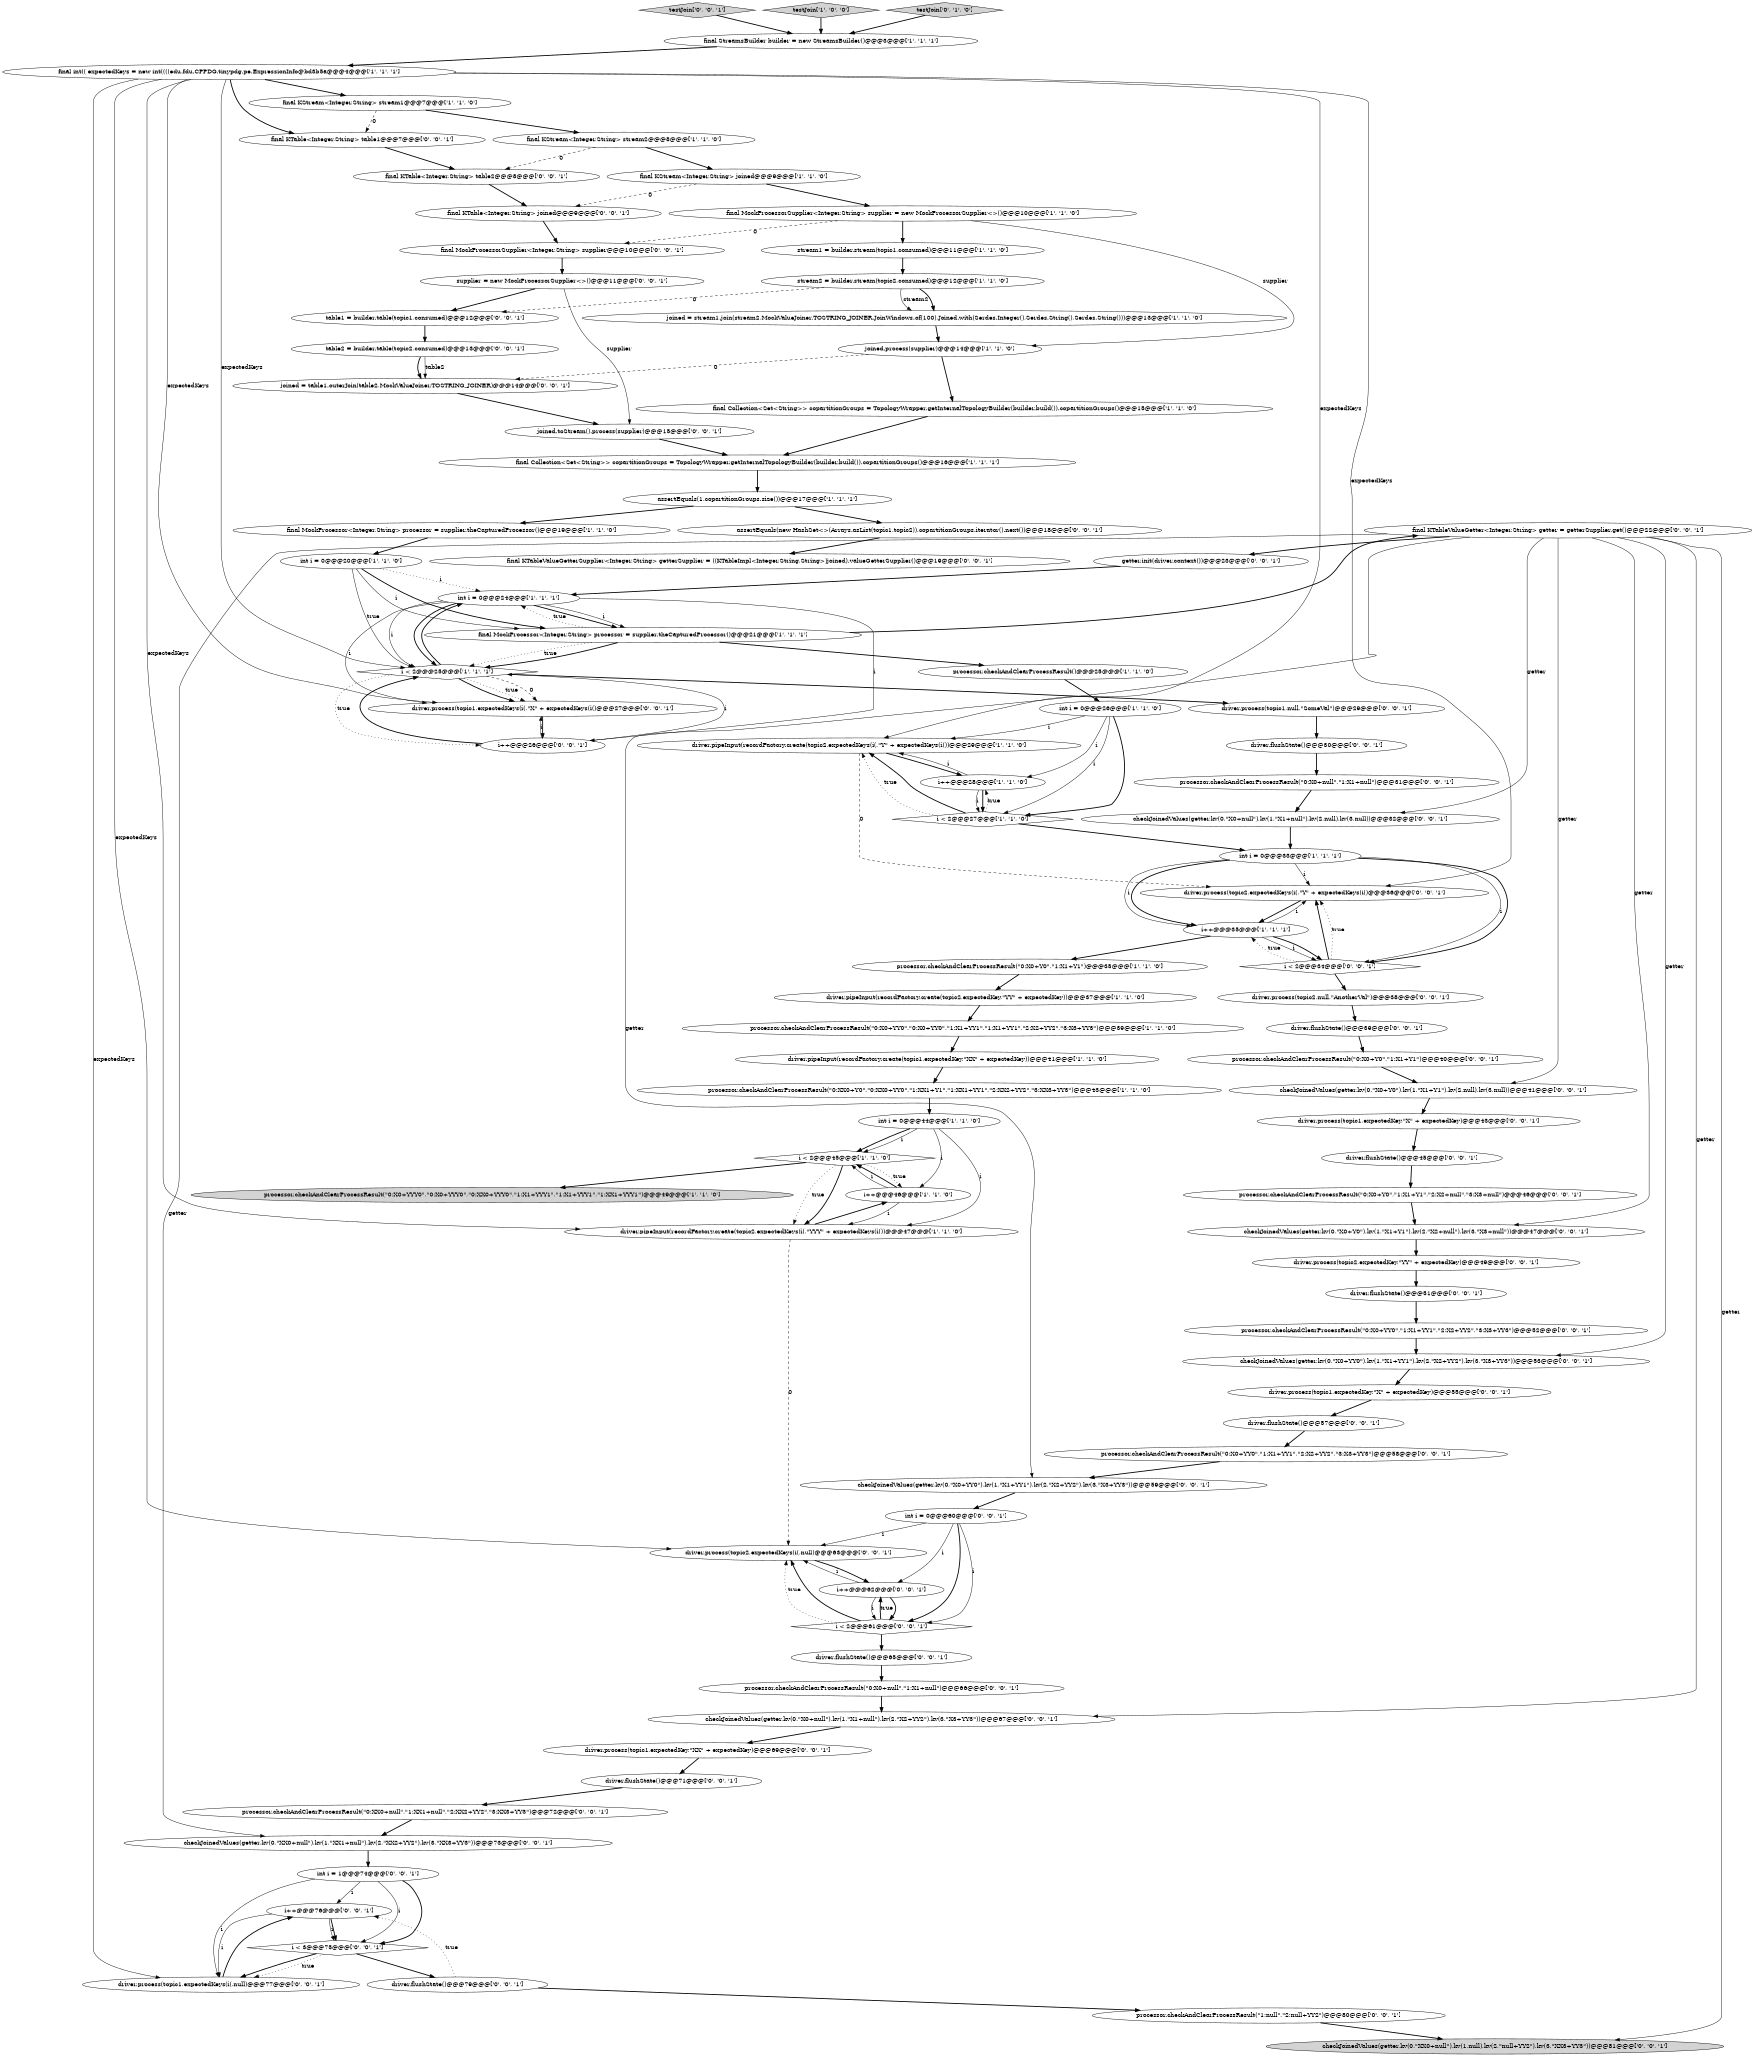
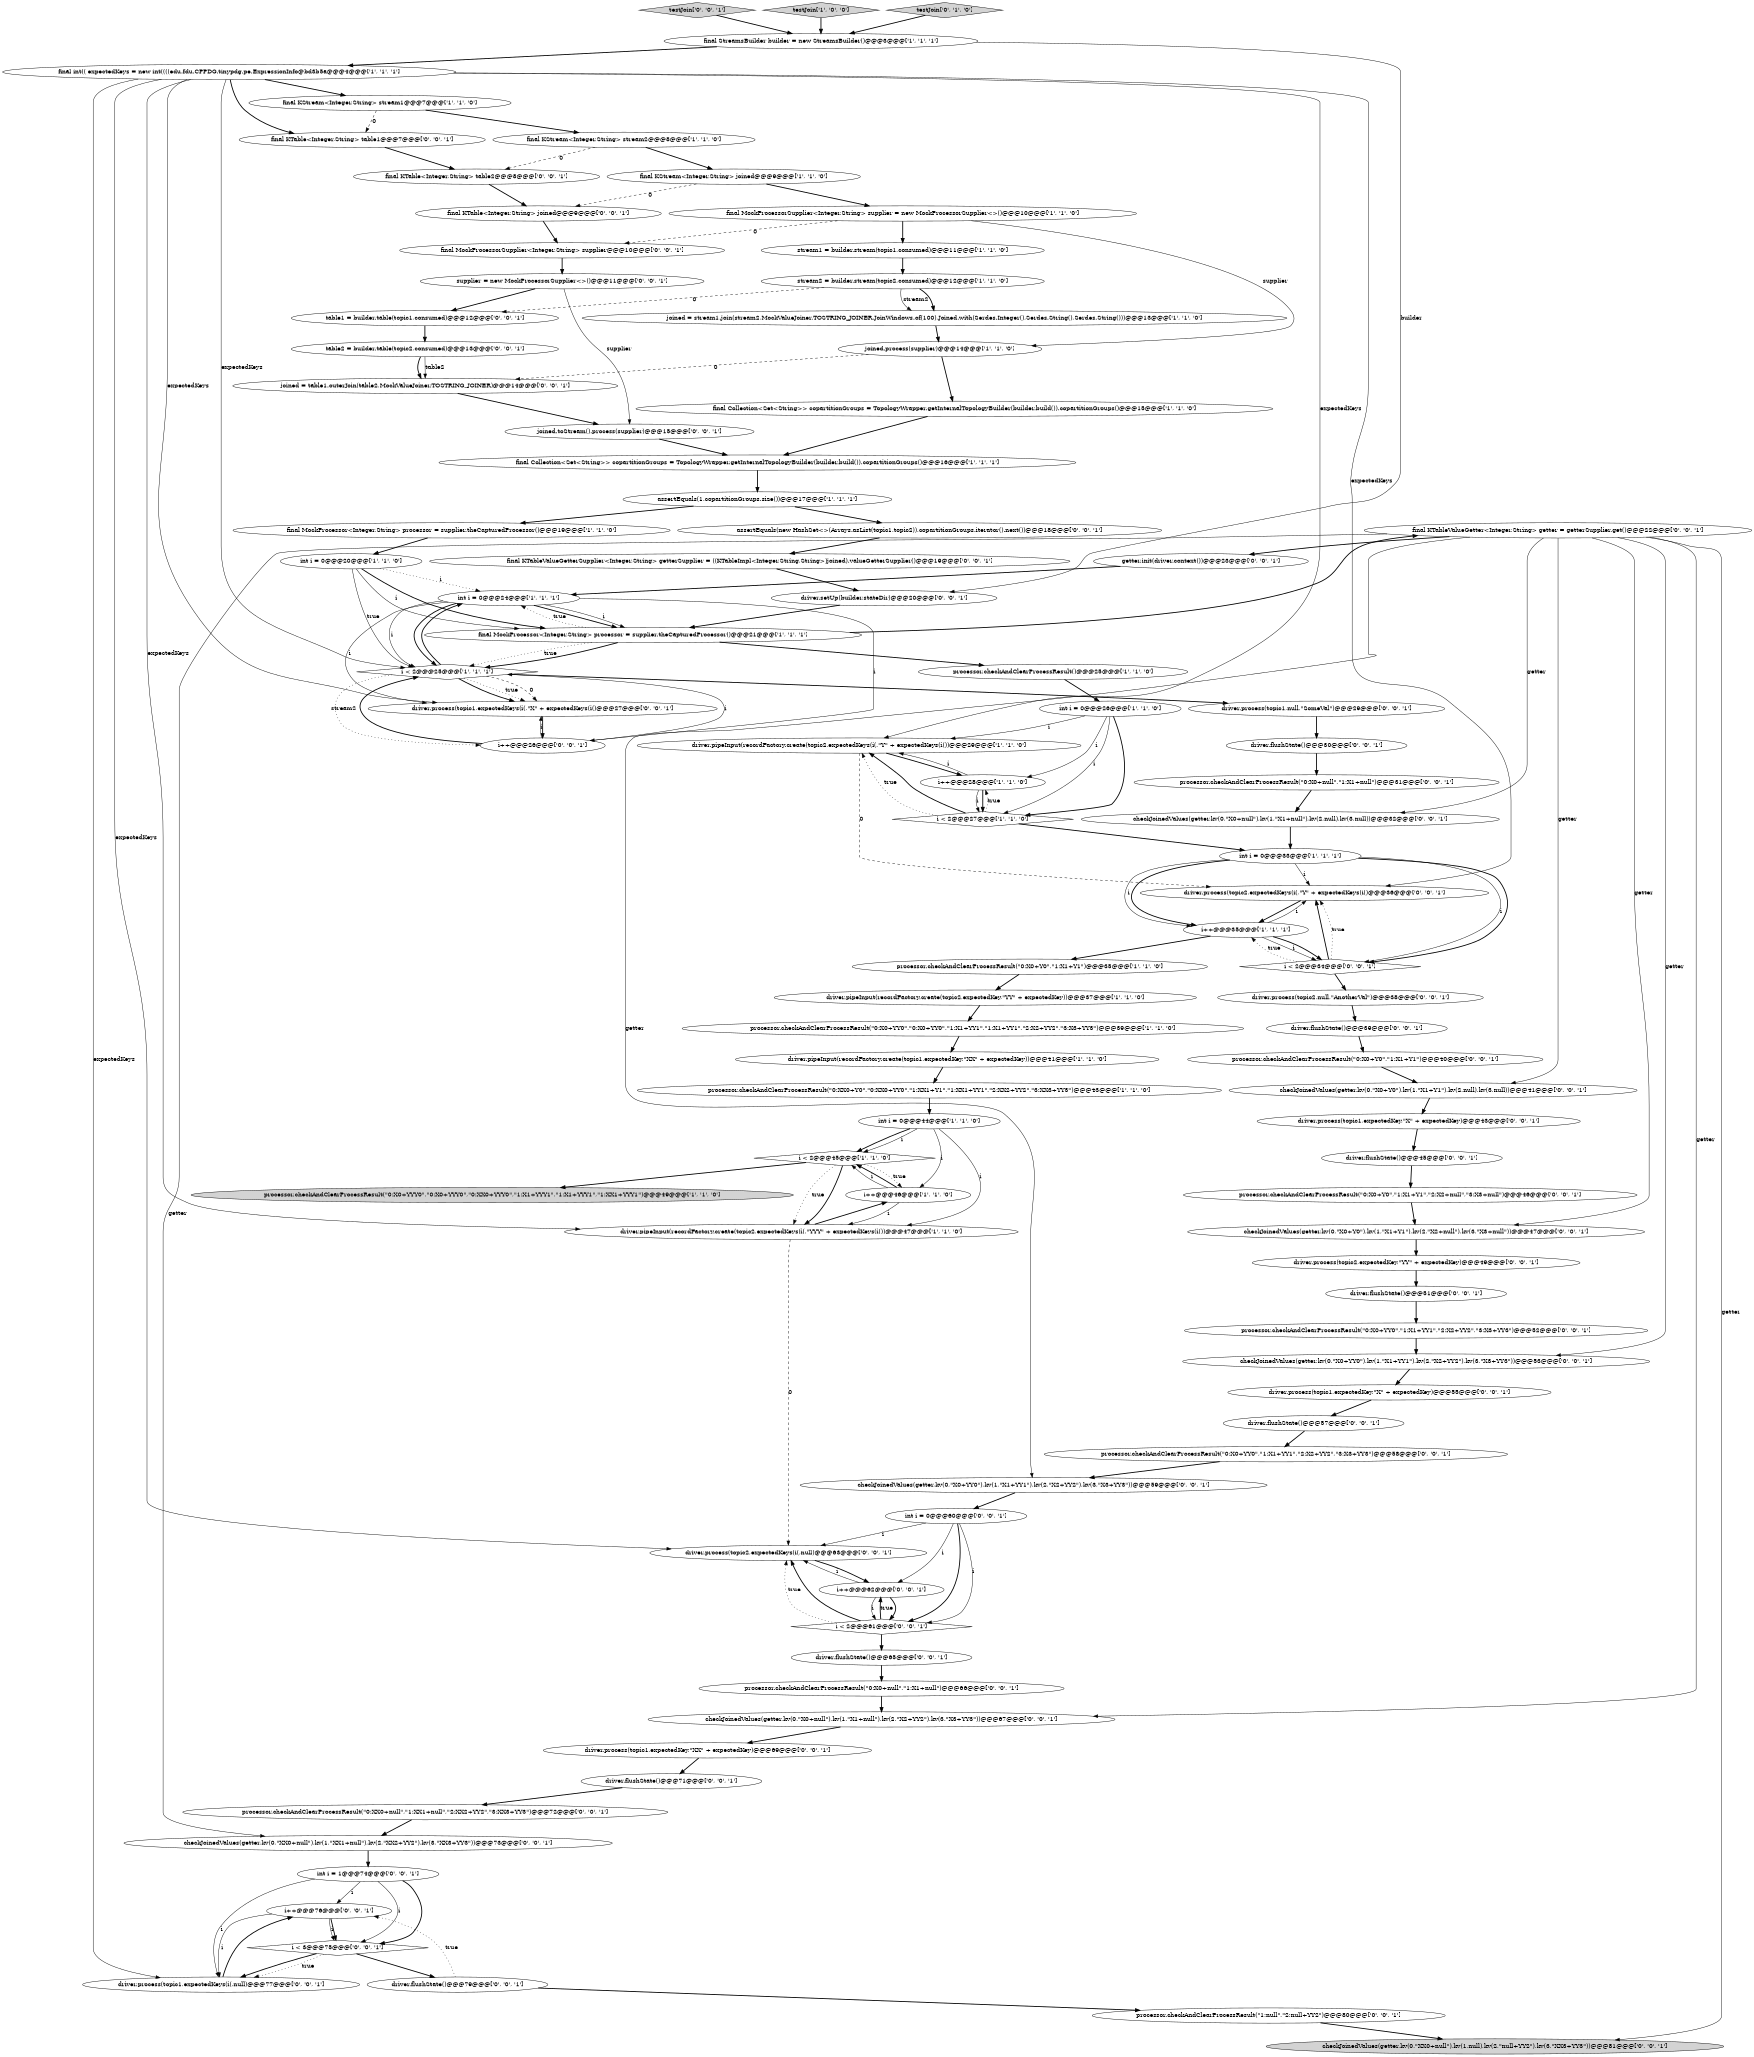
none -> (884, 598)
(344, 709) -> (344, 709)
